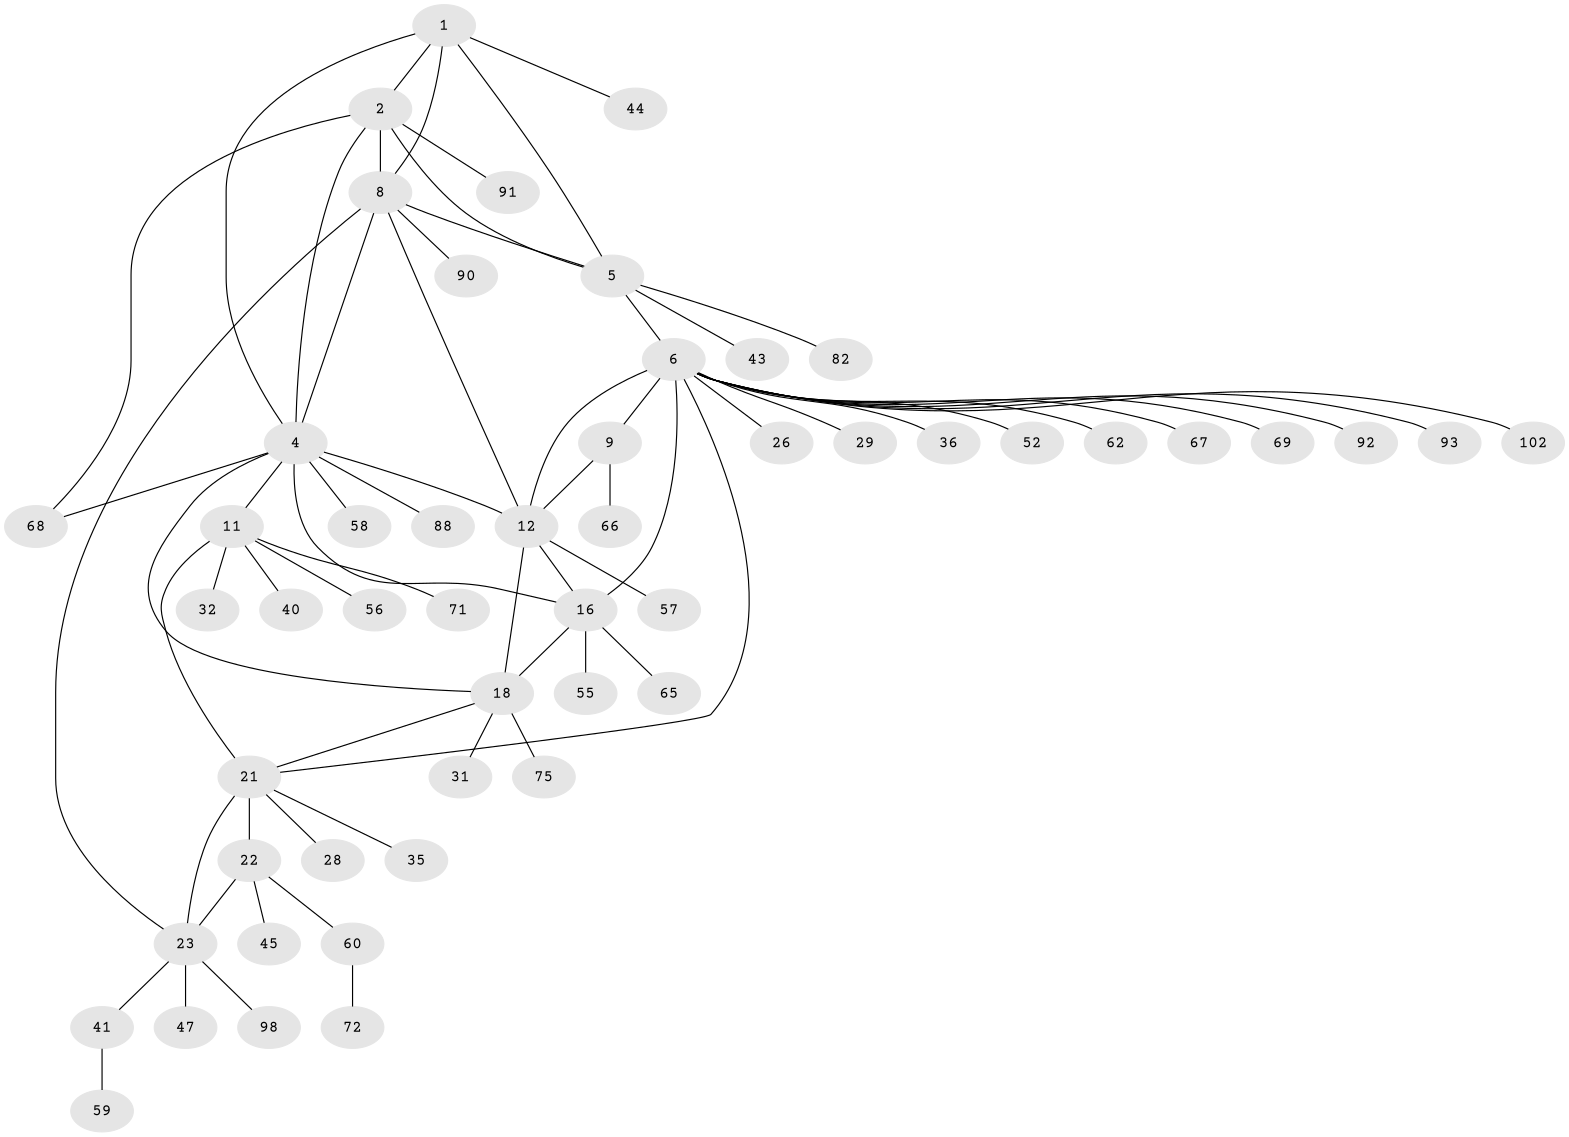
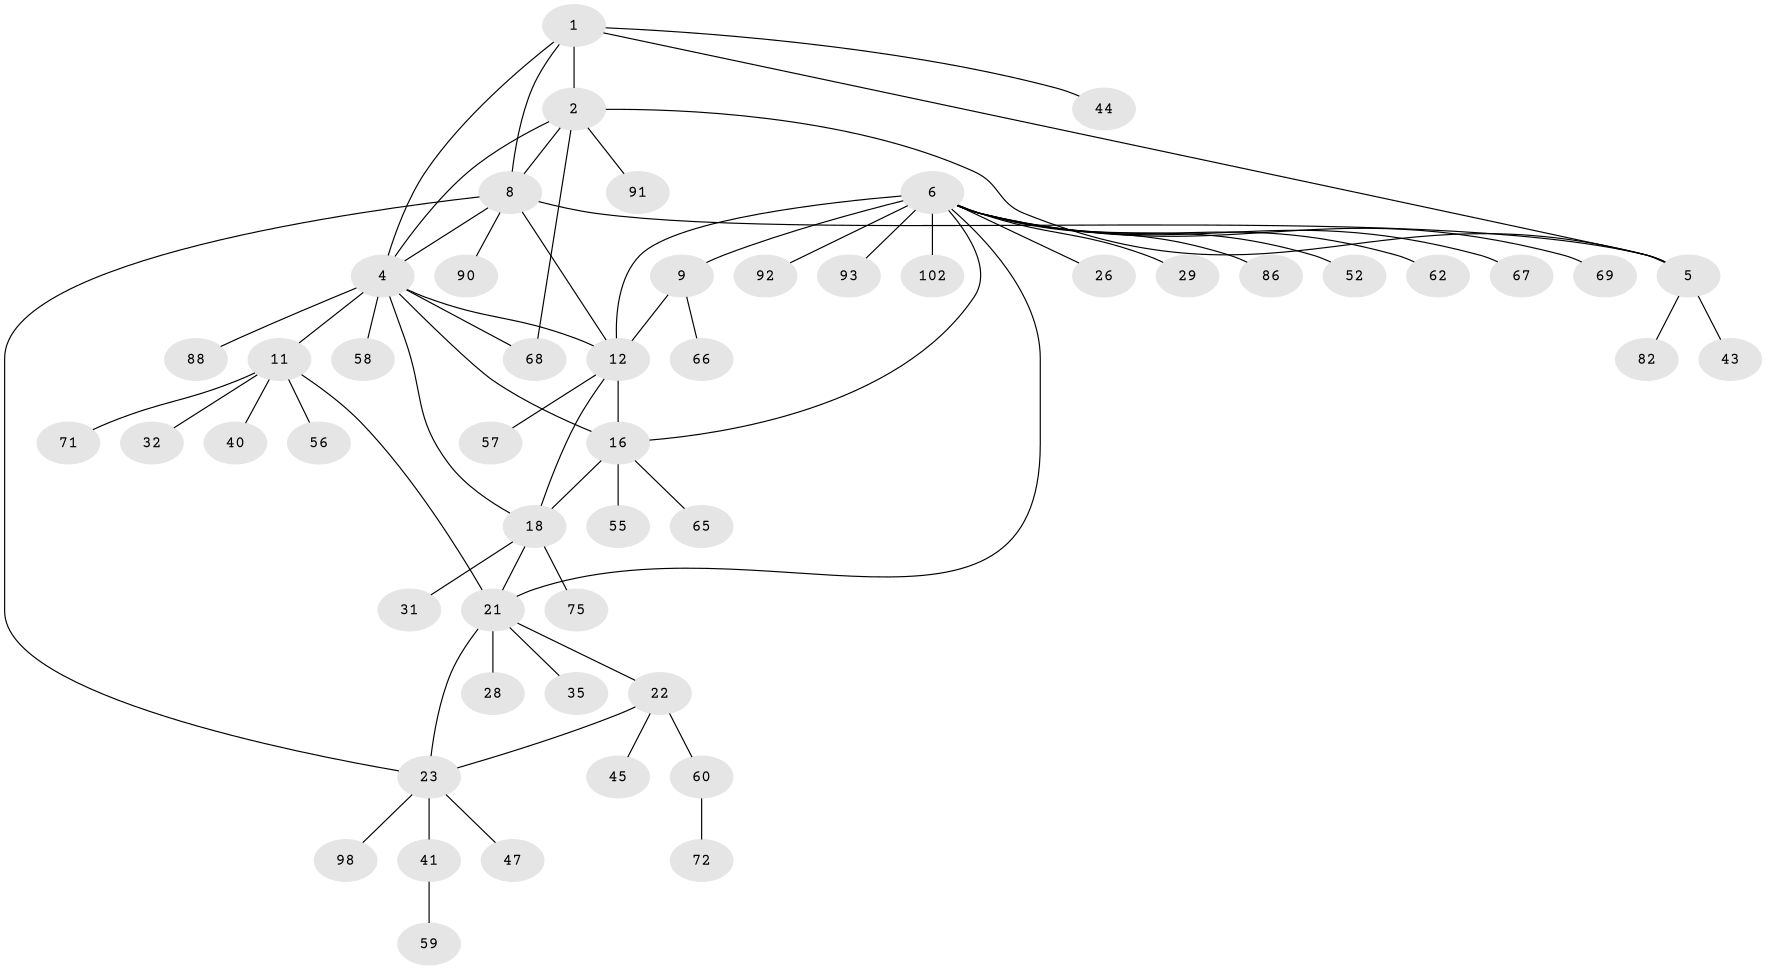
(643, 318) -> none
(949, 443) -> (1271, 276)
